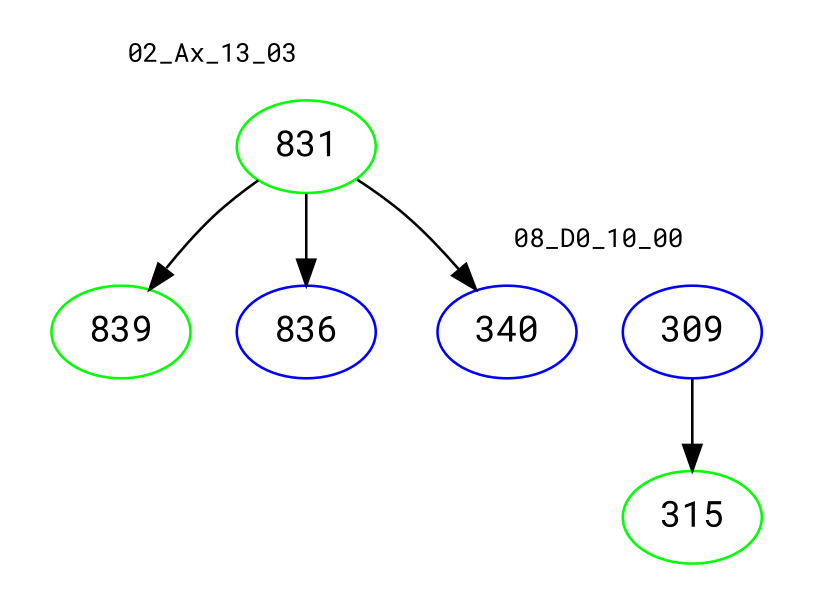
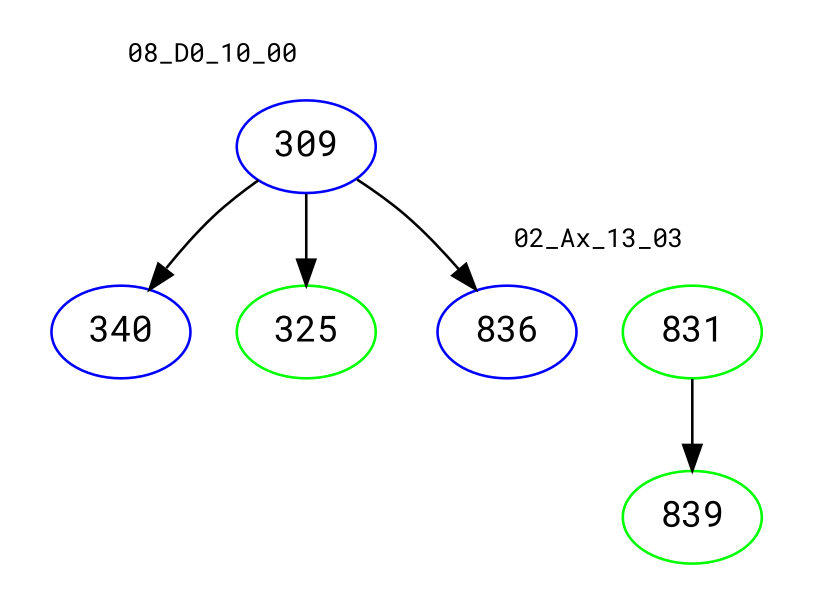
(306, 227) -> (433, 242)
(433, 242) -> (209, 221)
(692, 517) -> (306, 332)
